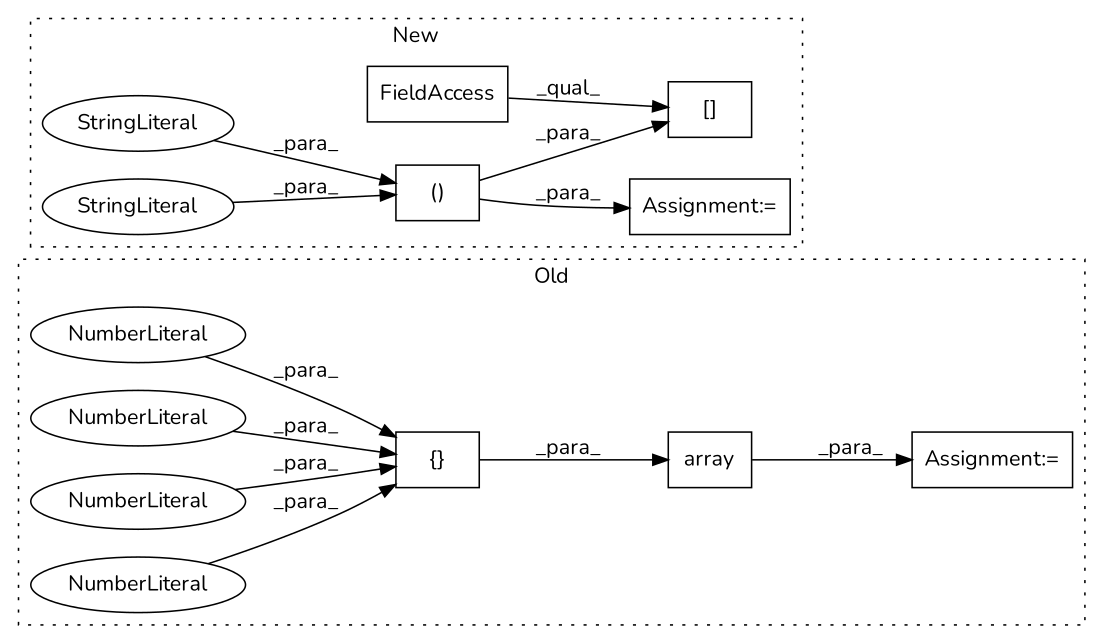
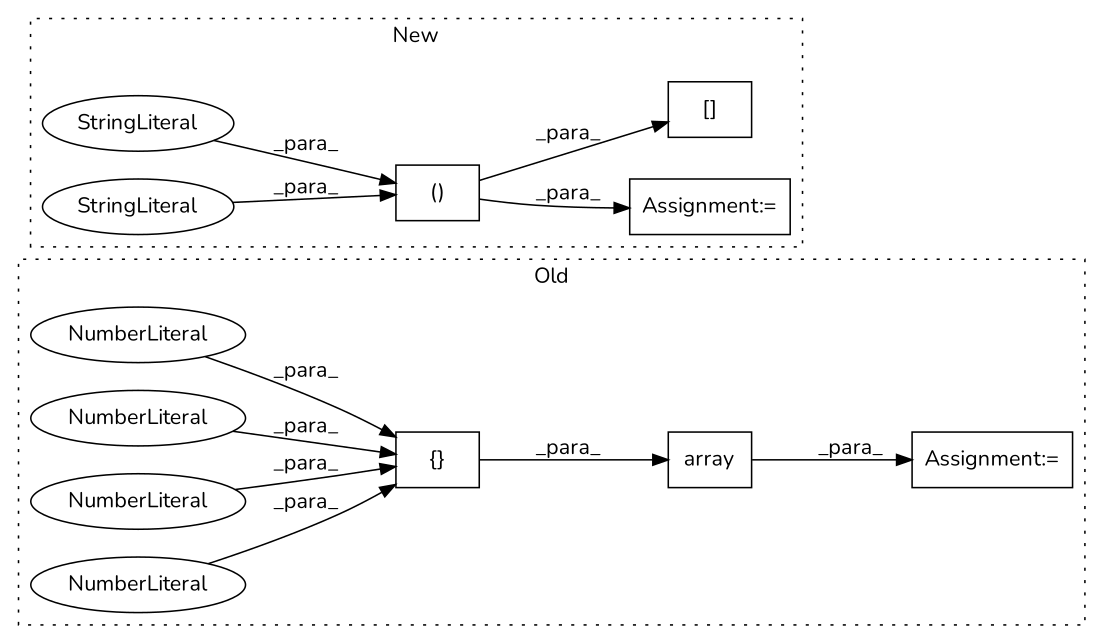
(438, 94) -> none
